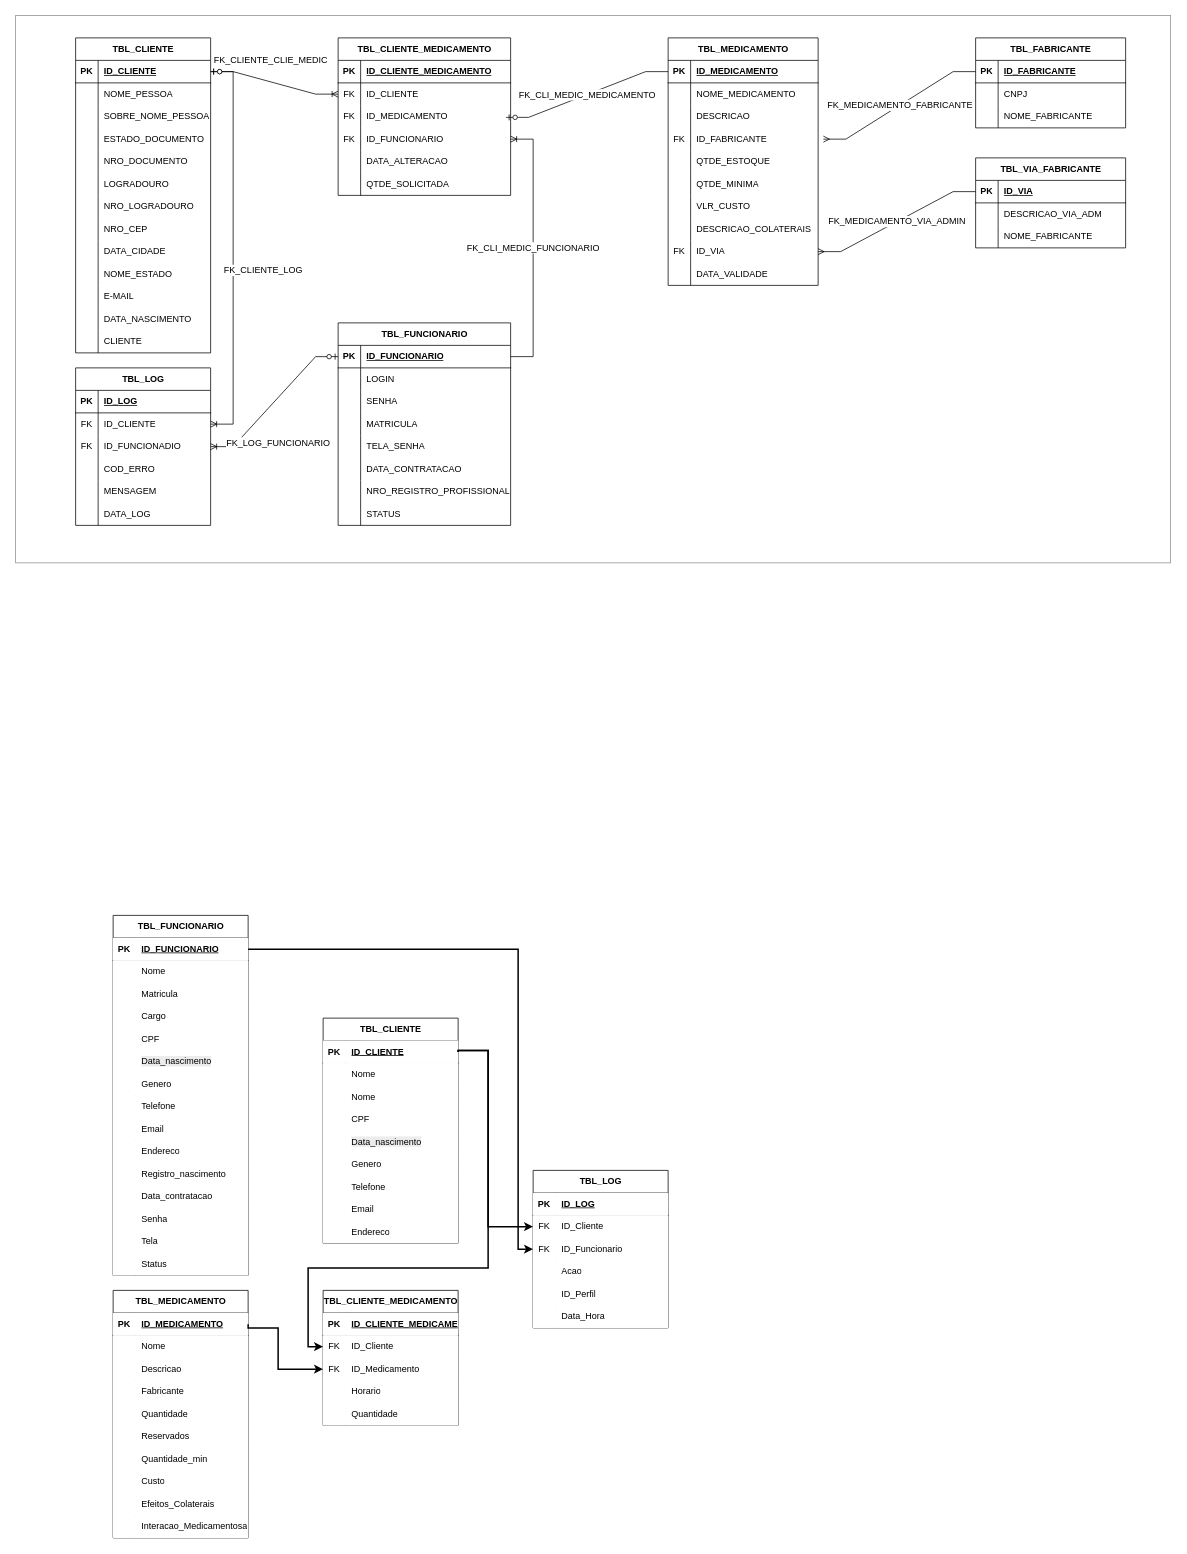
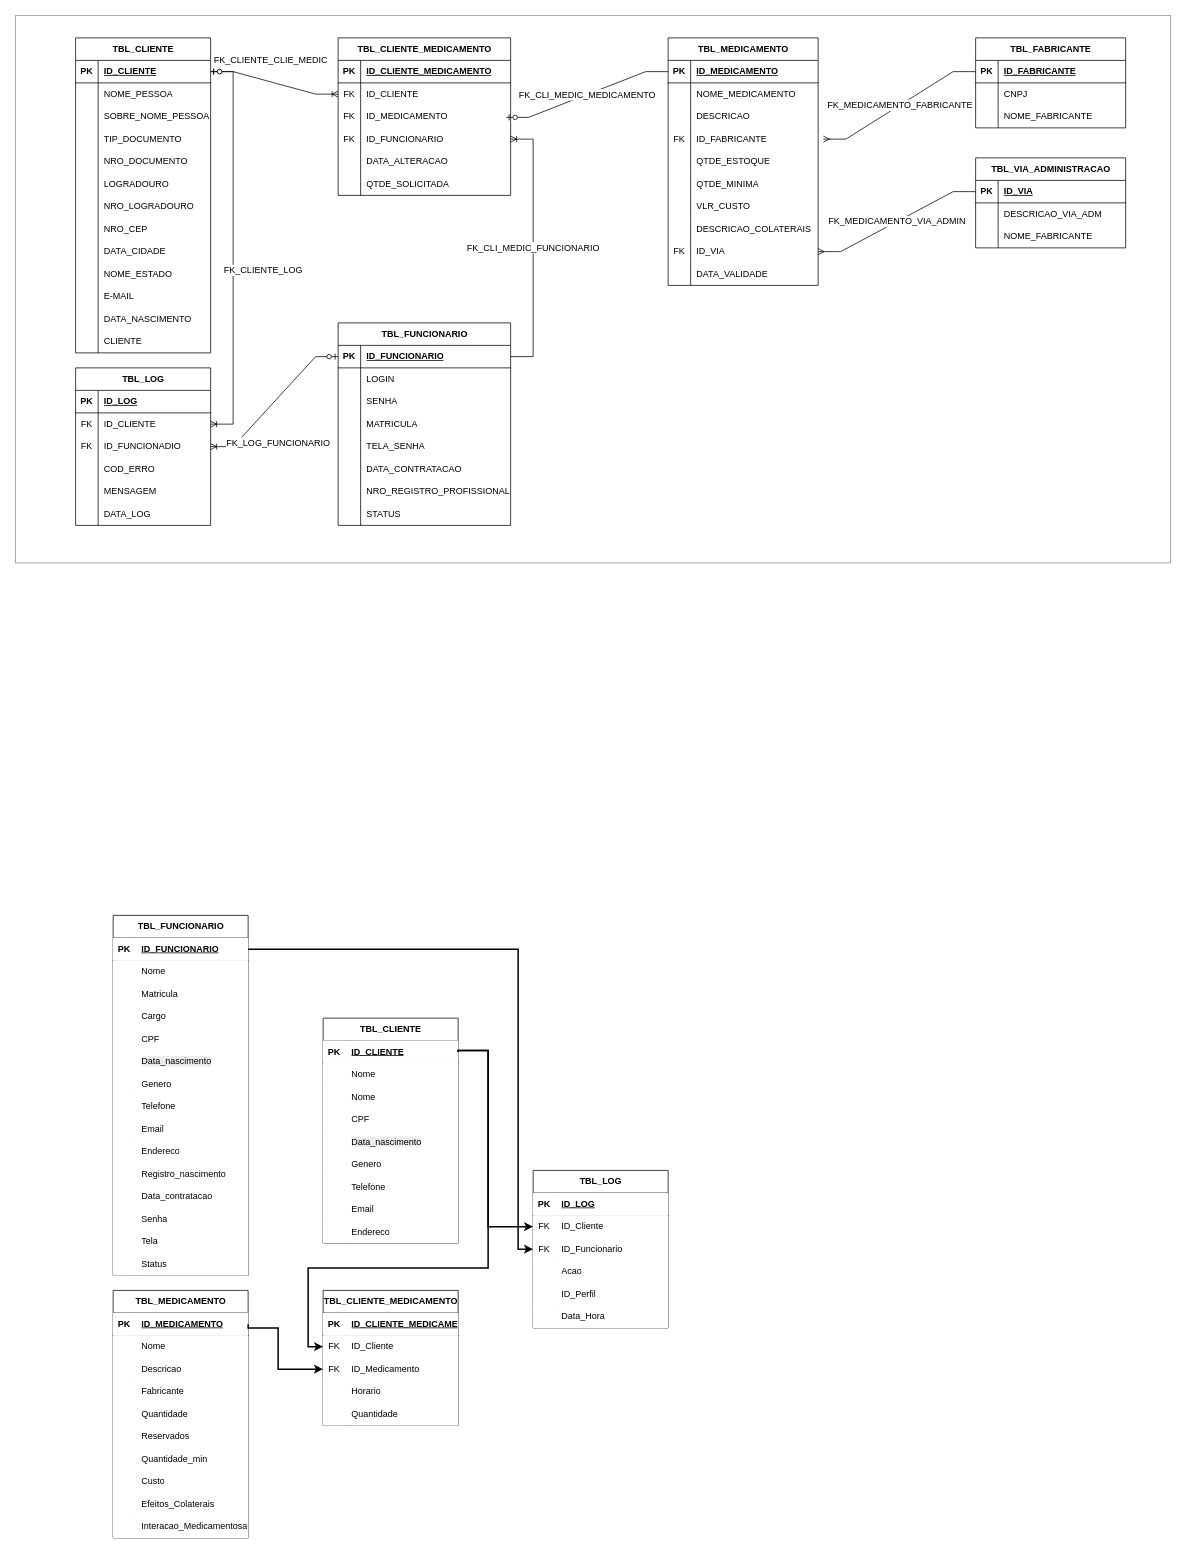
(144, 139) -> (137, 139)
(1051, 169) -> (1051, 169)
